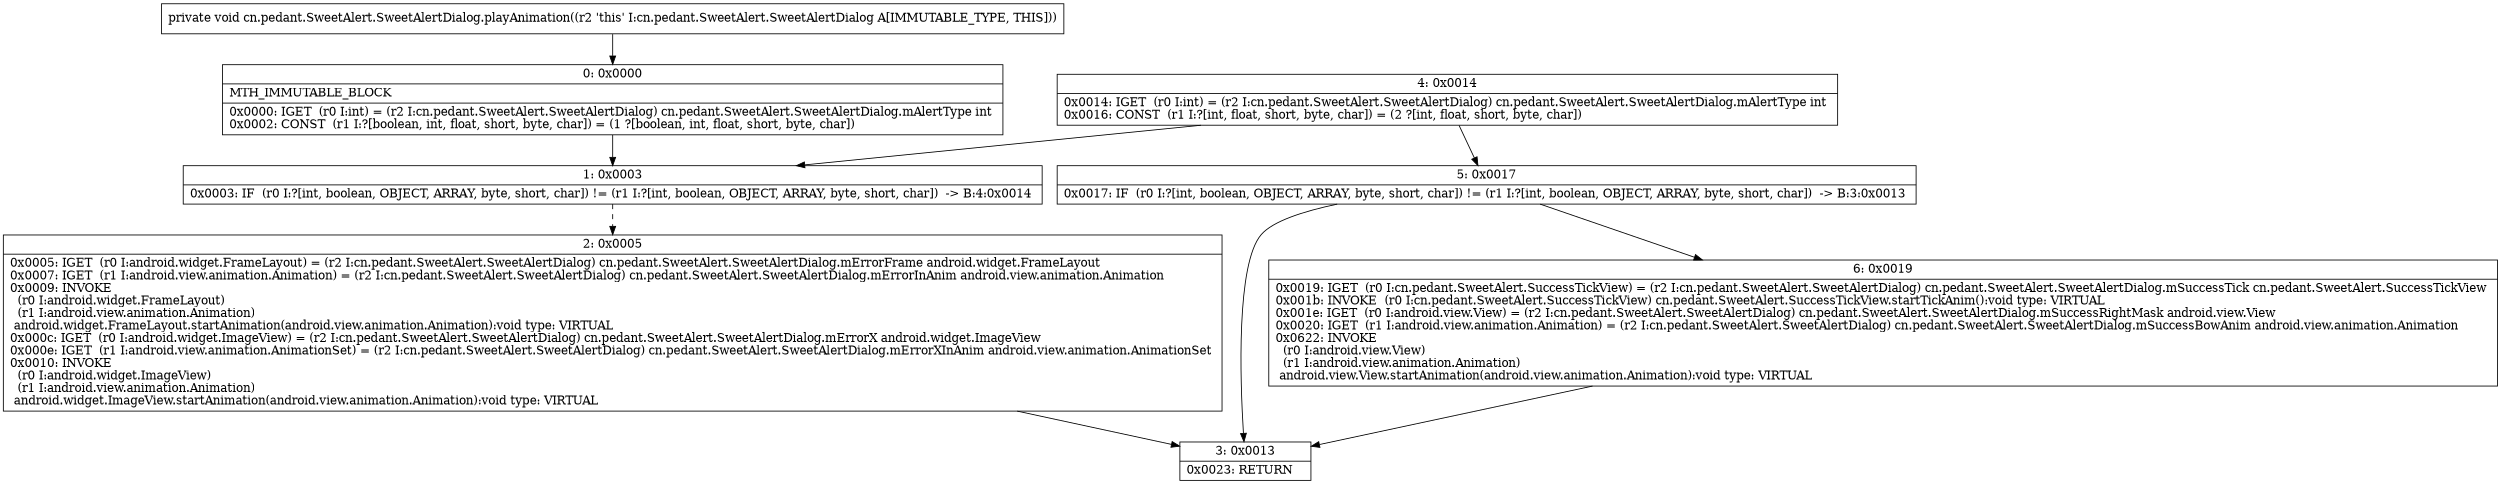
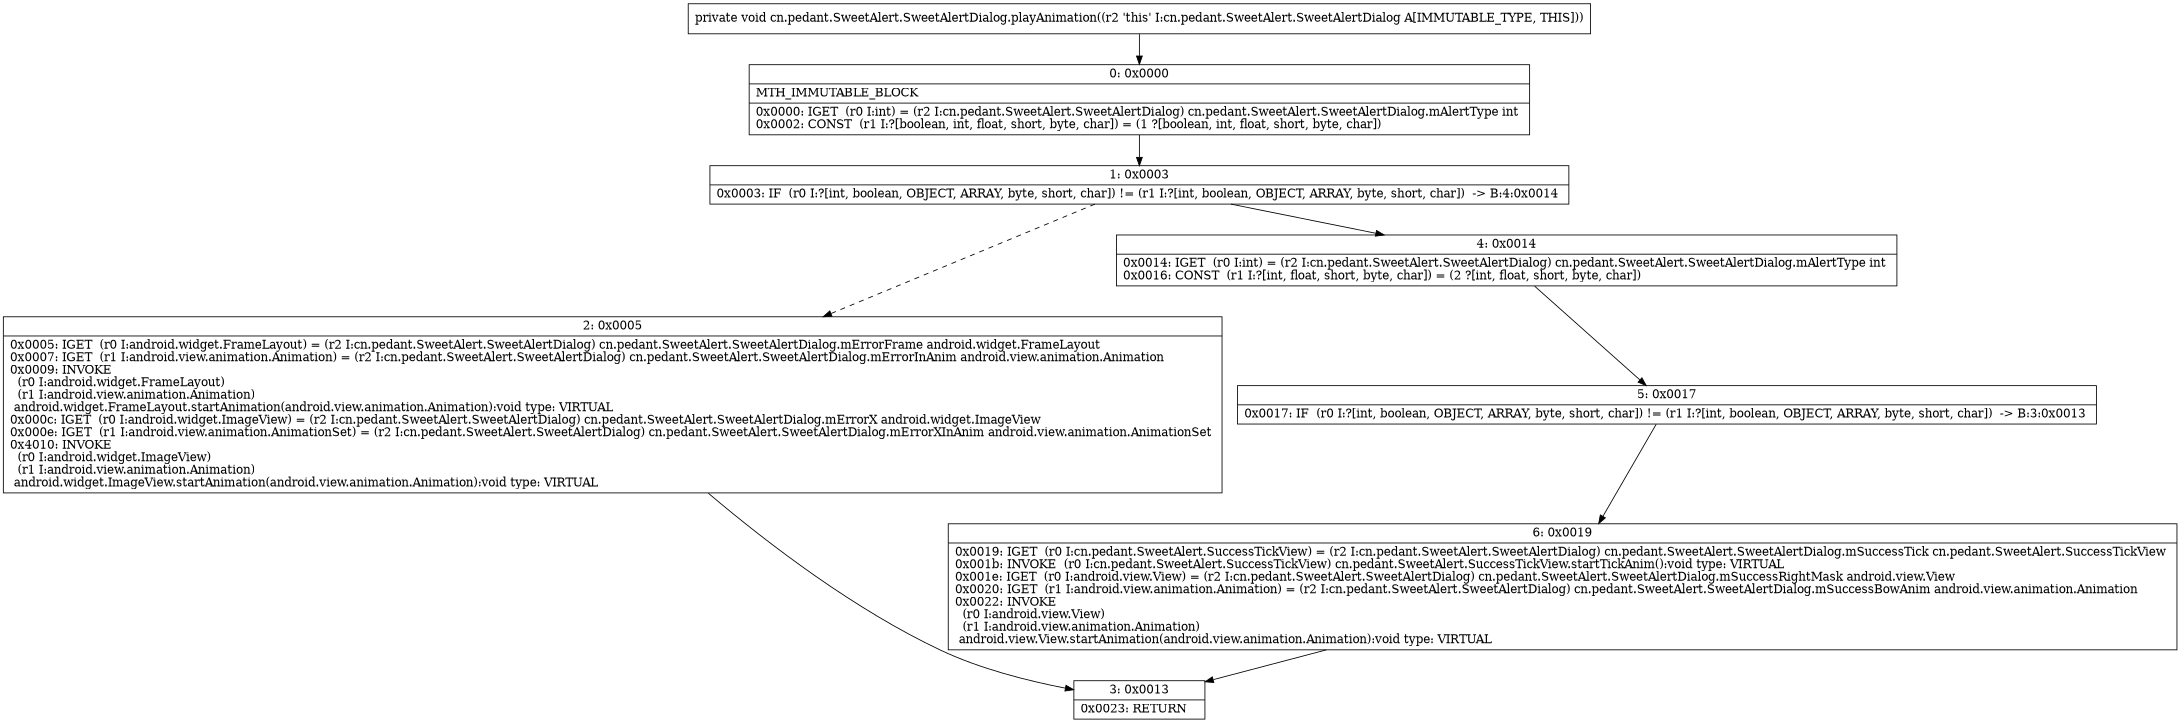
(1003, 145) -> (1303, 219)
(1244, 291) -> none
(1330, 338) -> (1010, 602)
(65, 364) -> (65, 445)
